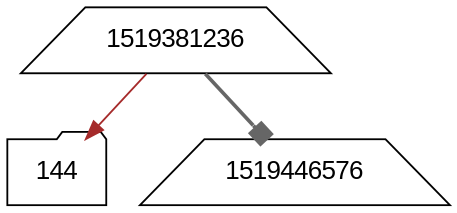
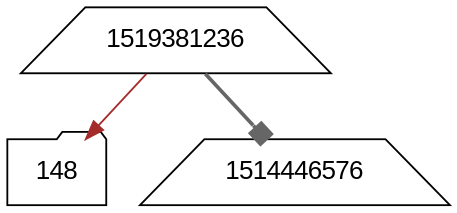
(57, 172) -> (57, 172)
(295, 172) -> (295, 172)
